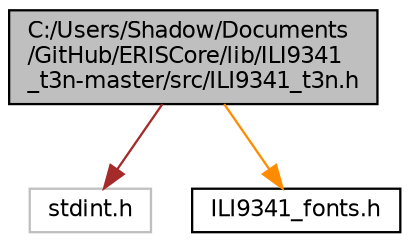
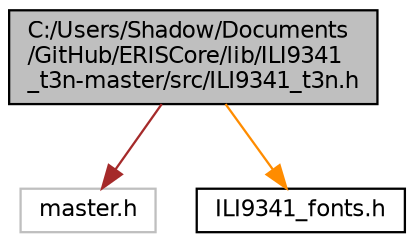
(90, 210) -> (88, 210)
